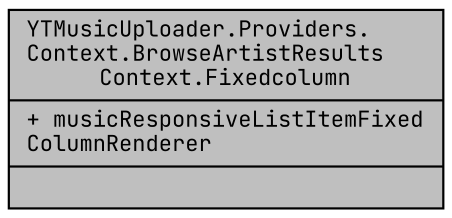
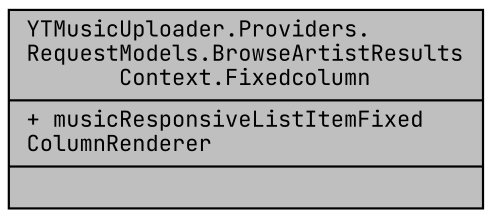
(206, 54) -> (246, 54)
